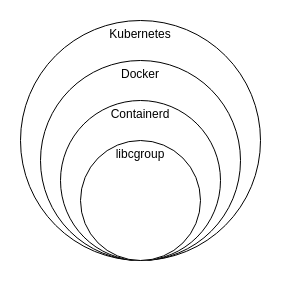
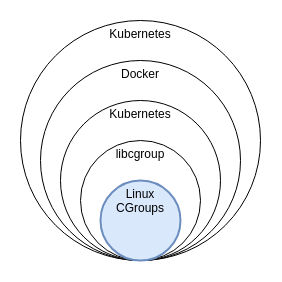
(141, 115) -> (141, 115)
none -> (141, 221)
